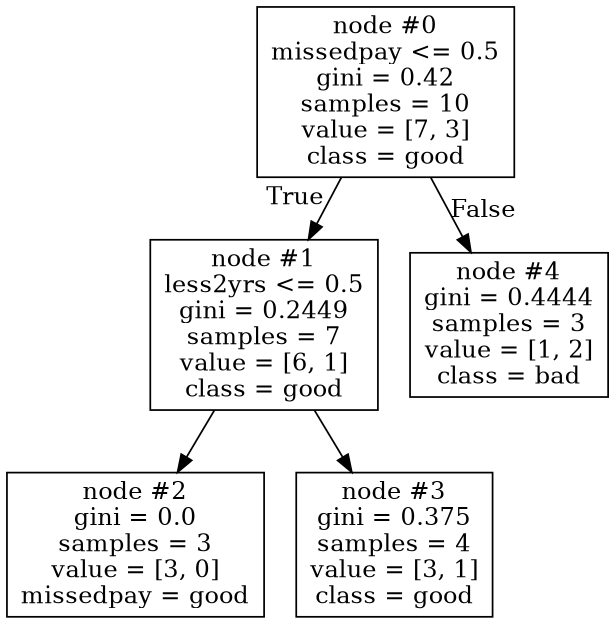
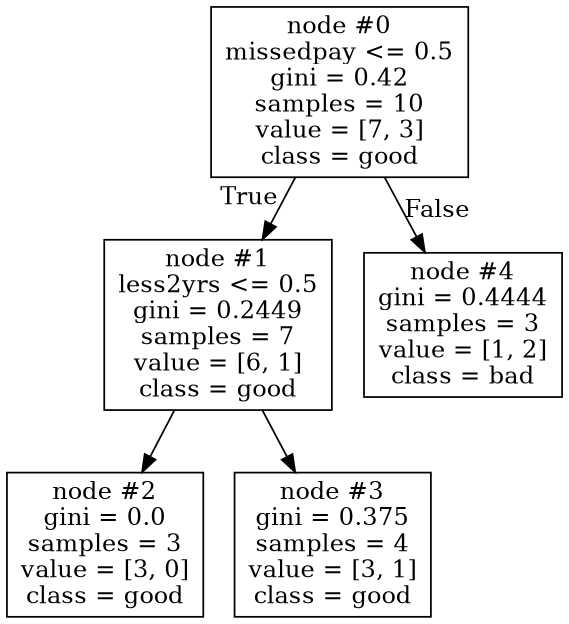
(136, 545) -> (105, 545)
